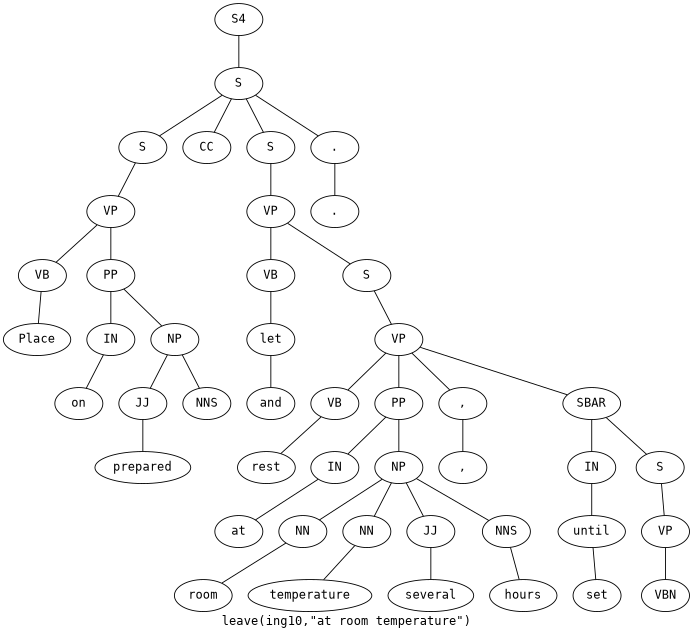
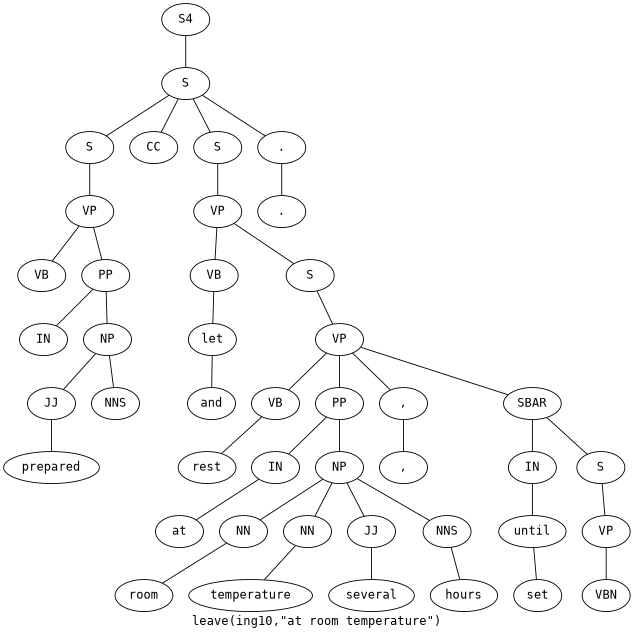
(37, 340) -> none
(79, 404) -> none
